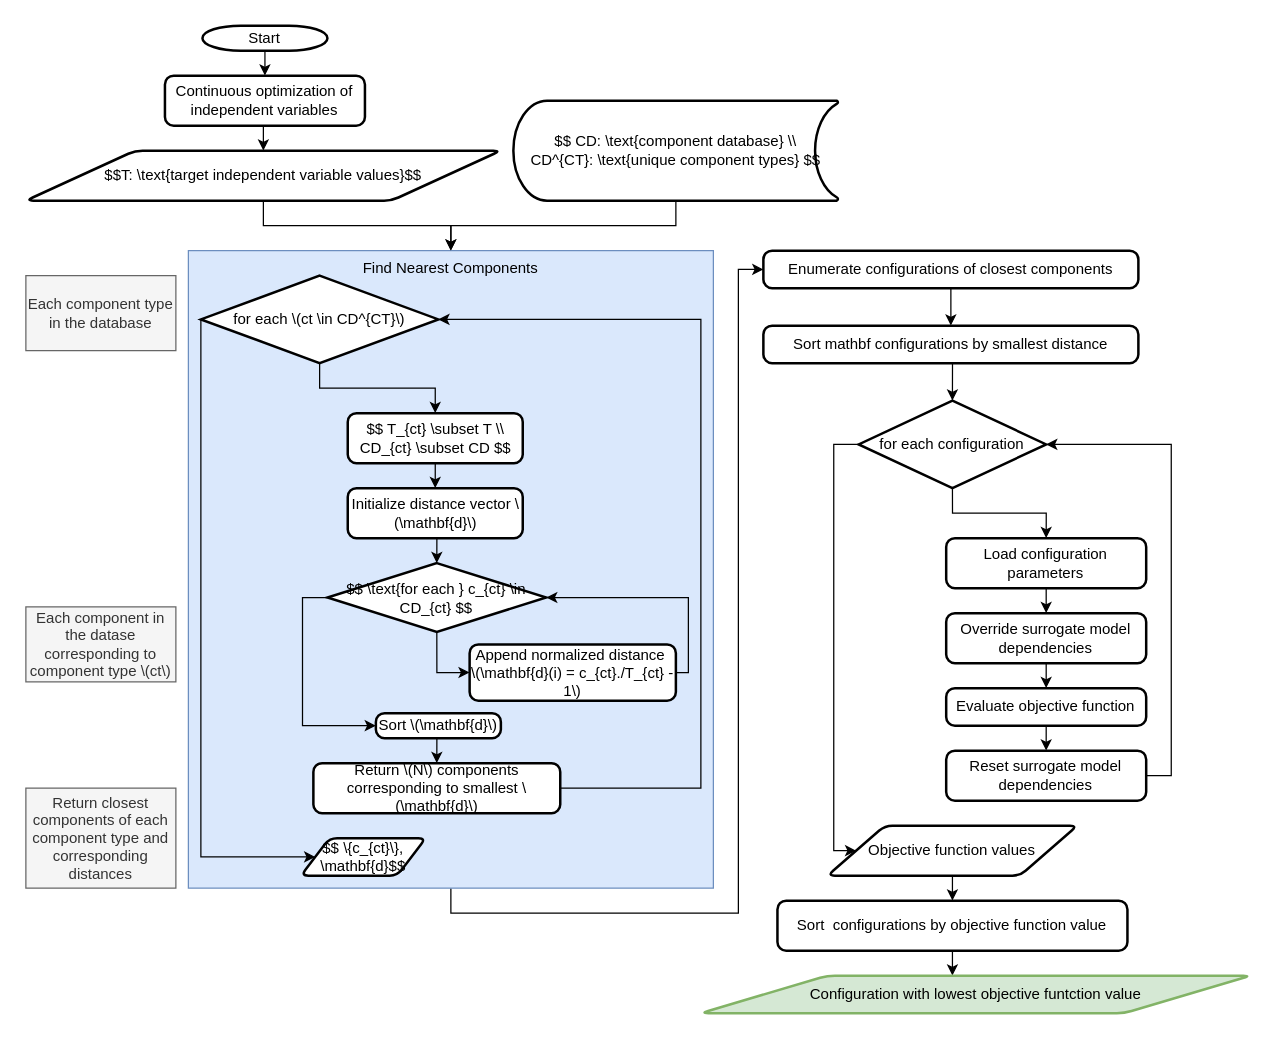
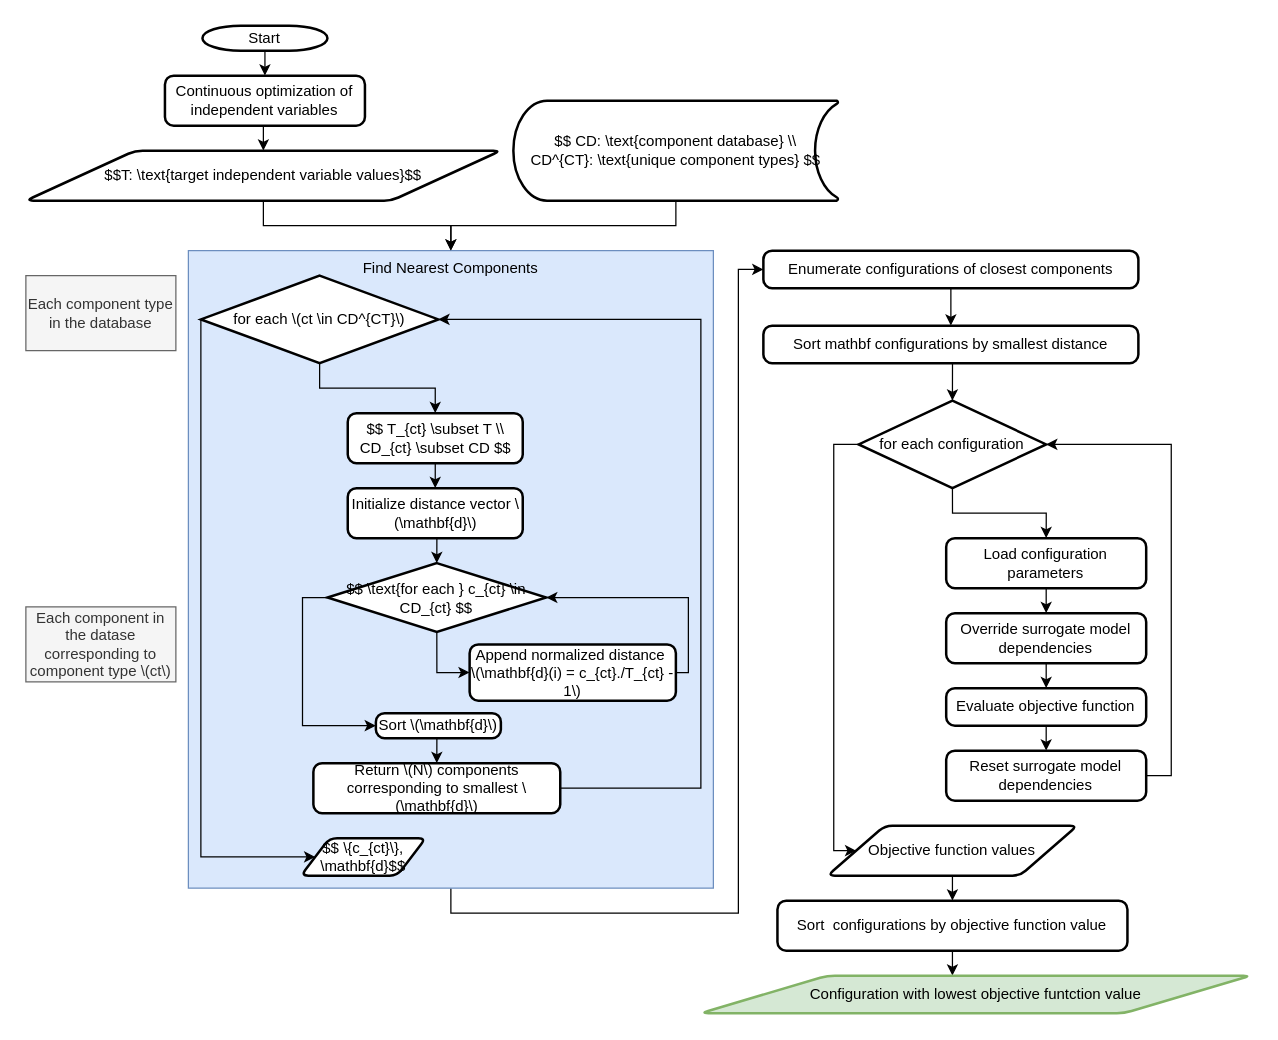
(101, 838) -> none
